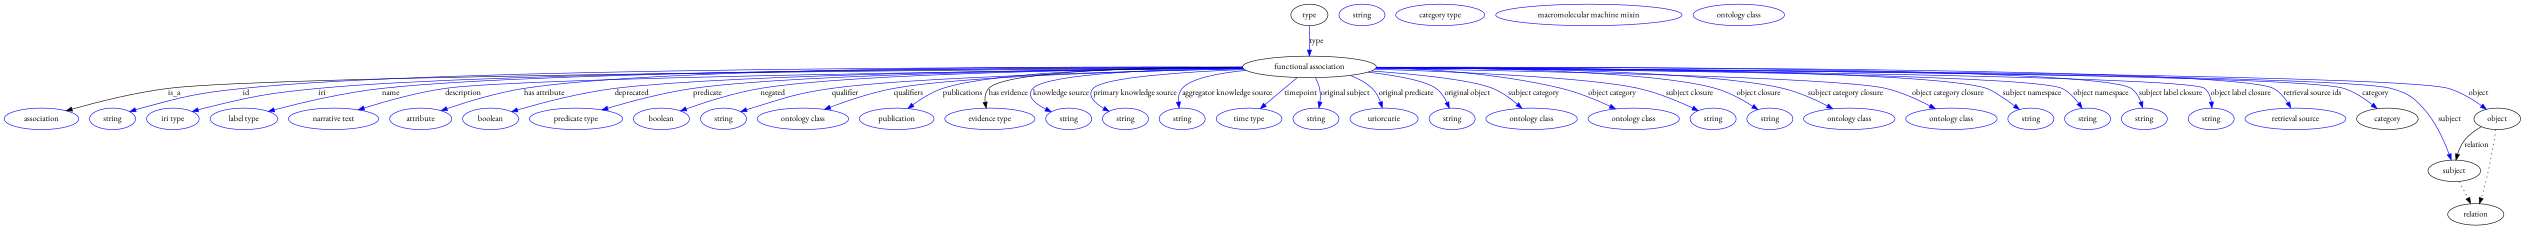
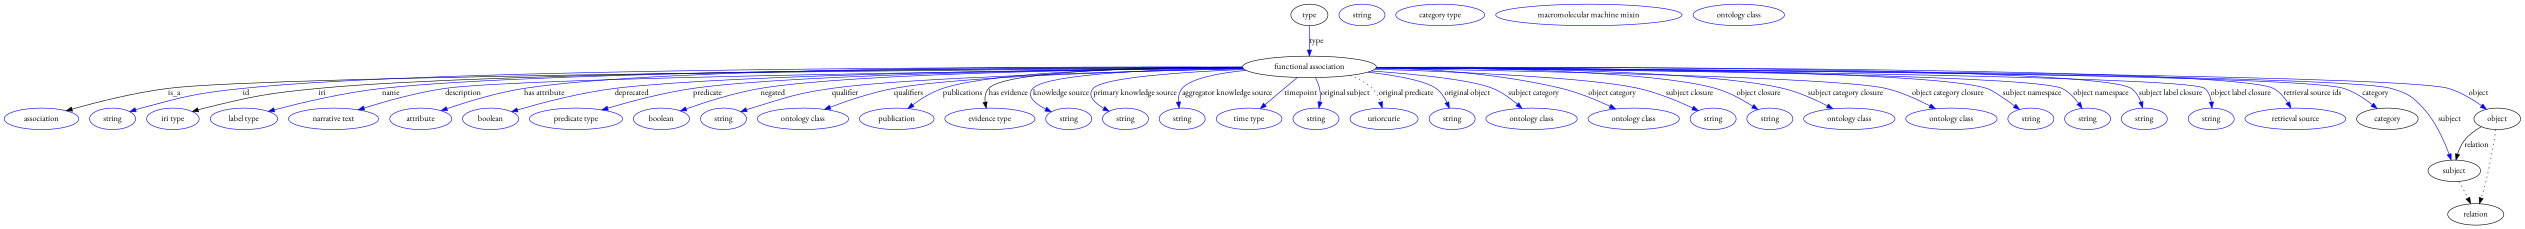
(719, 73) -> (719, 73)
(1369, 85) -> (1369, 85)
